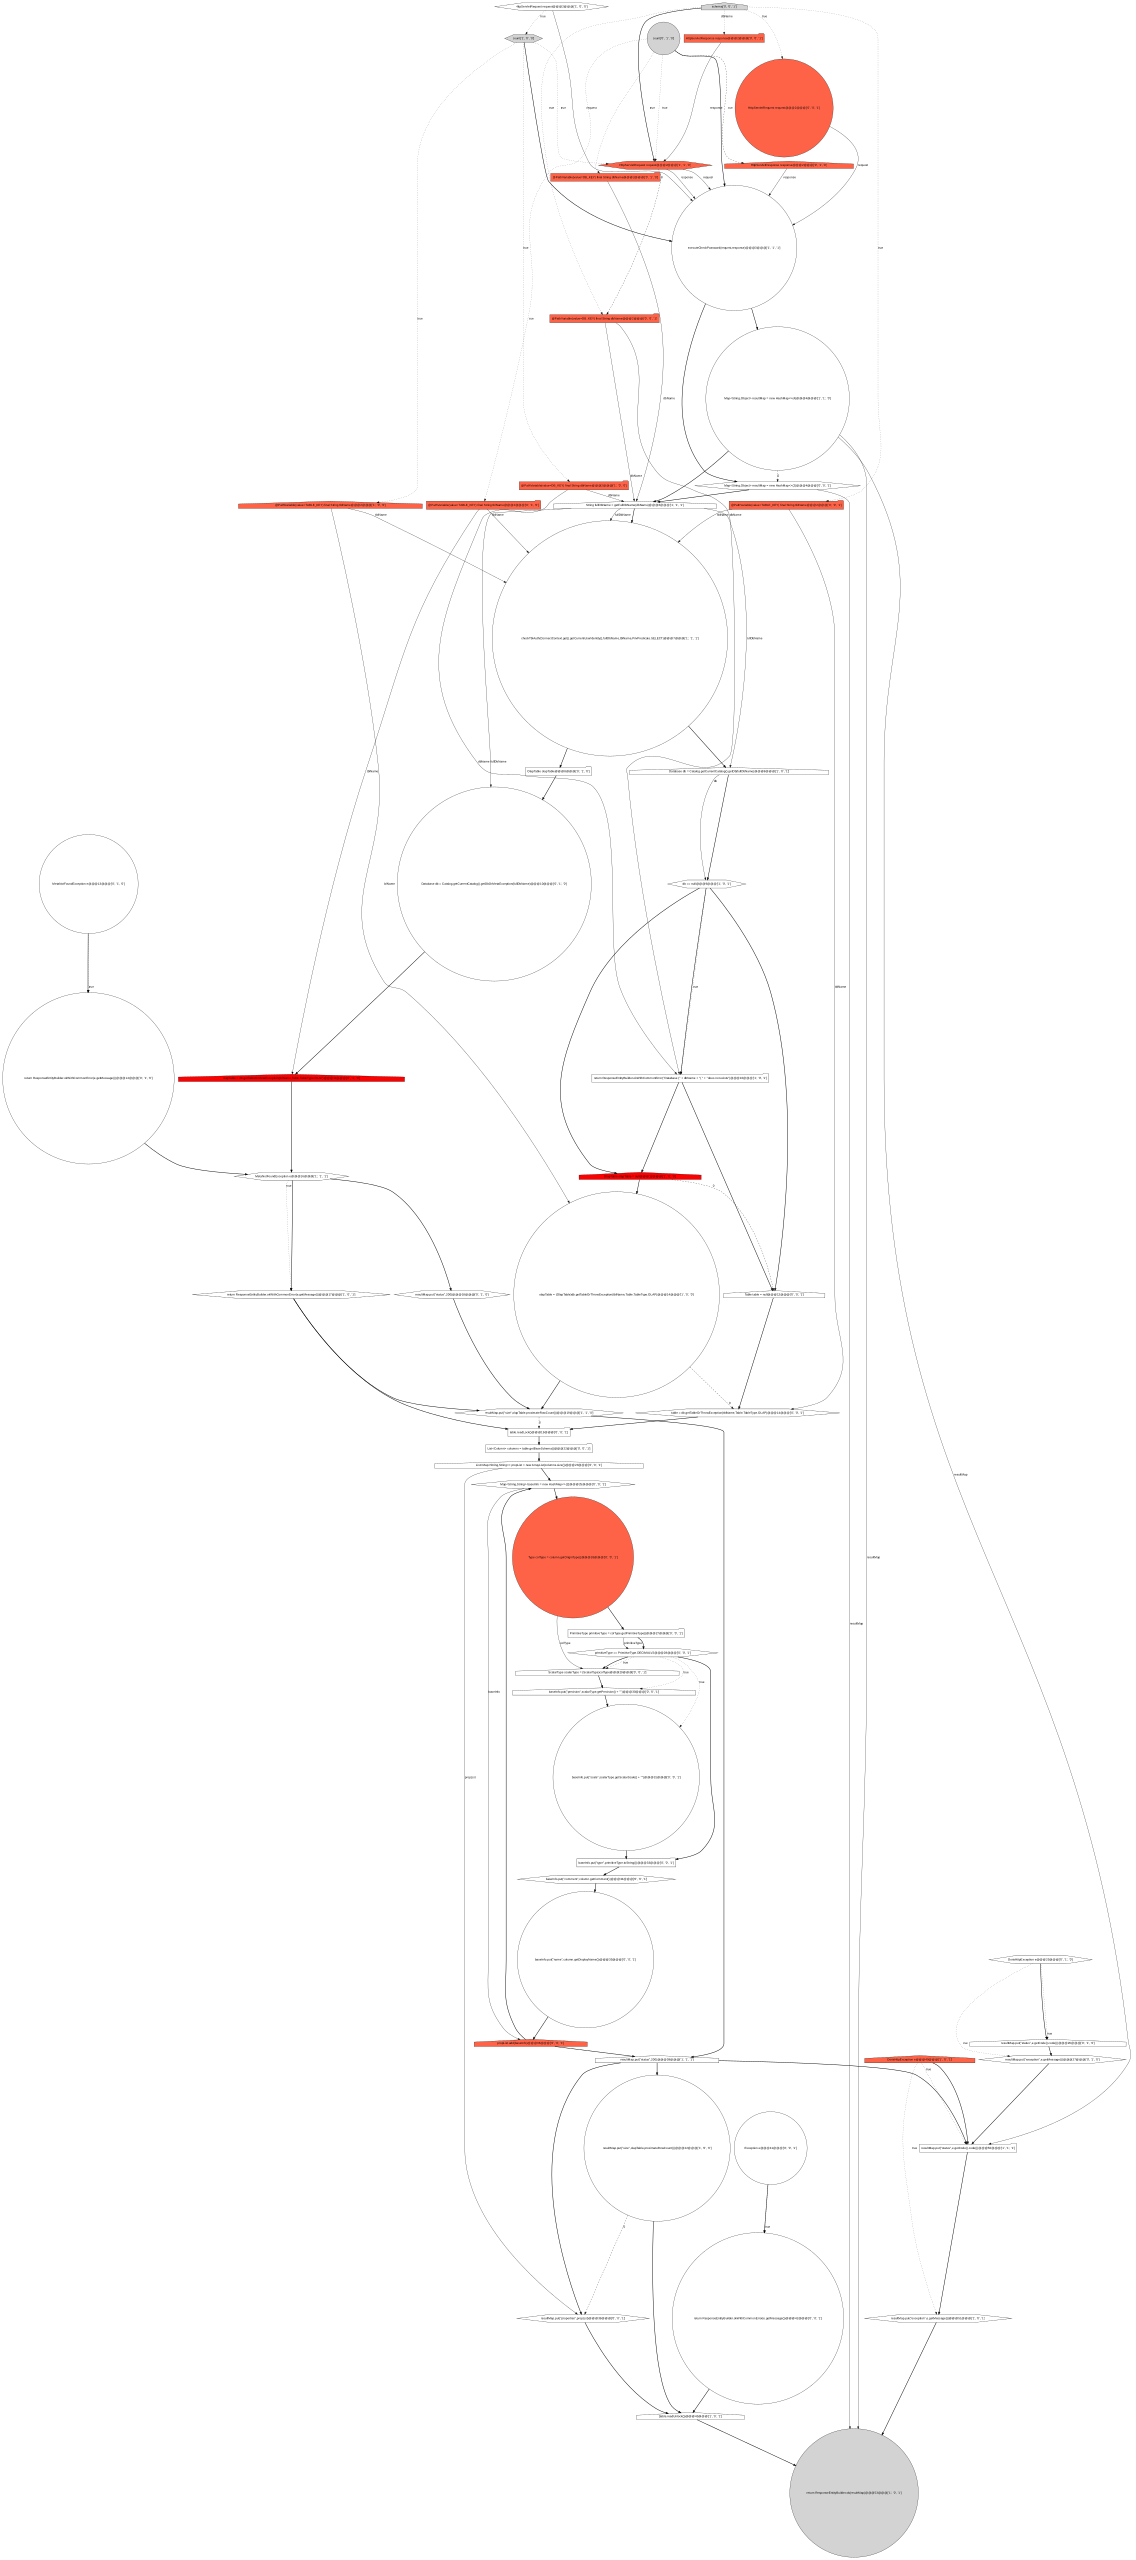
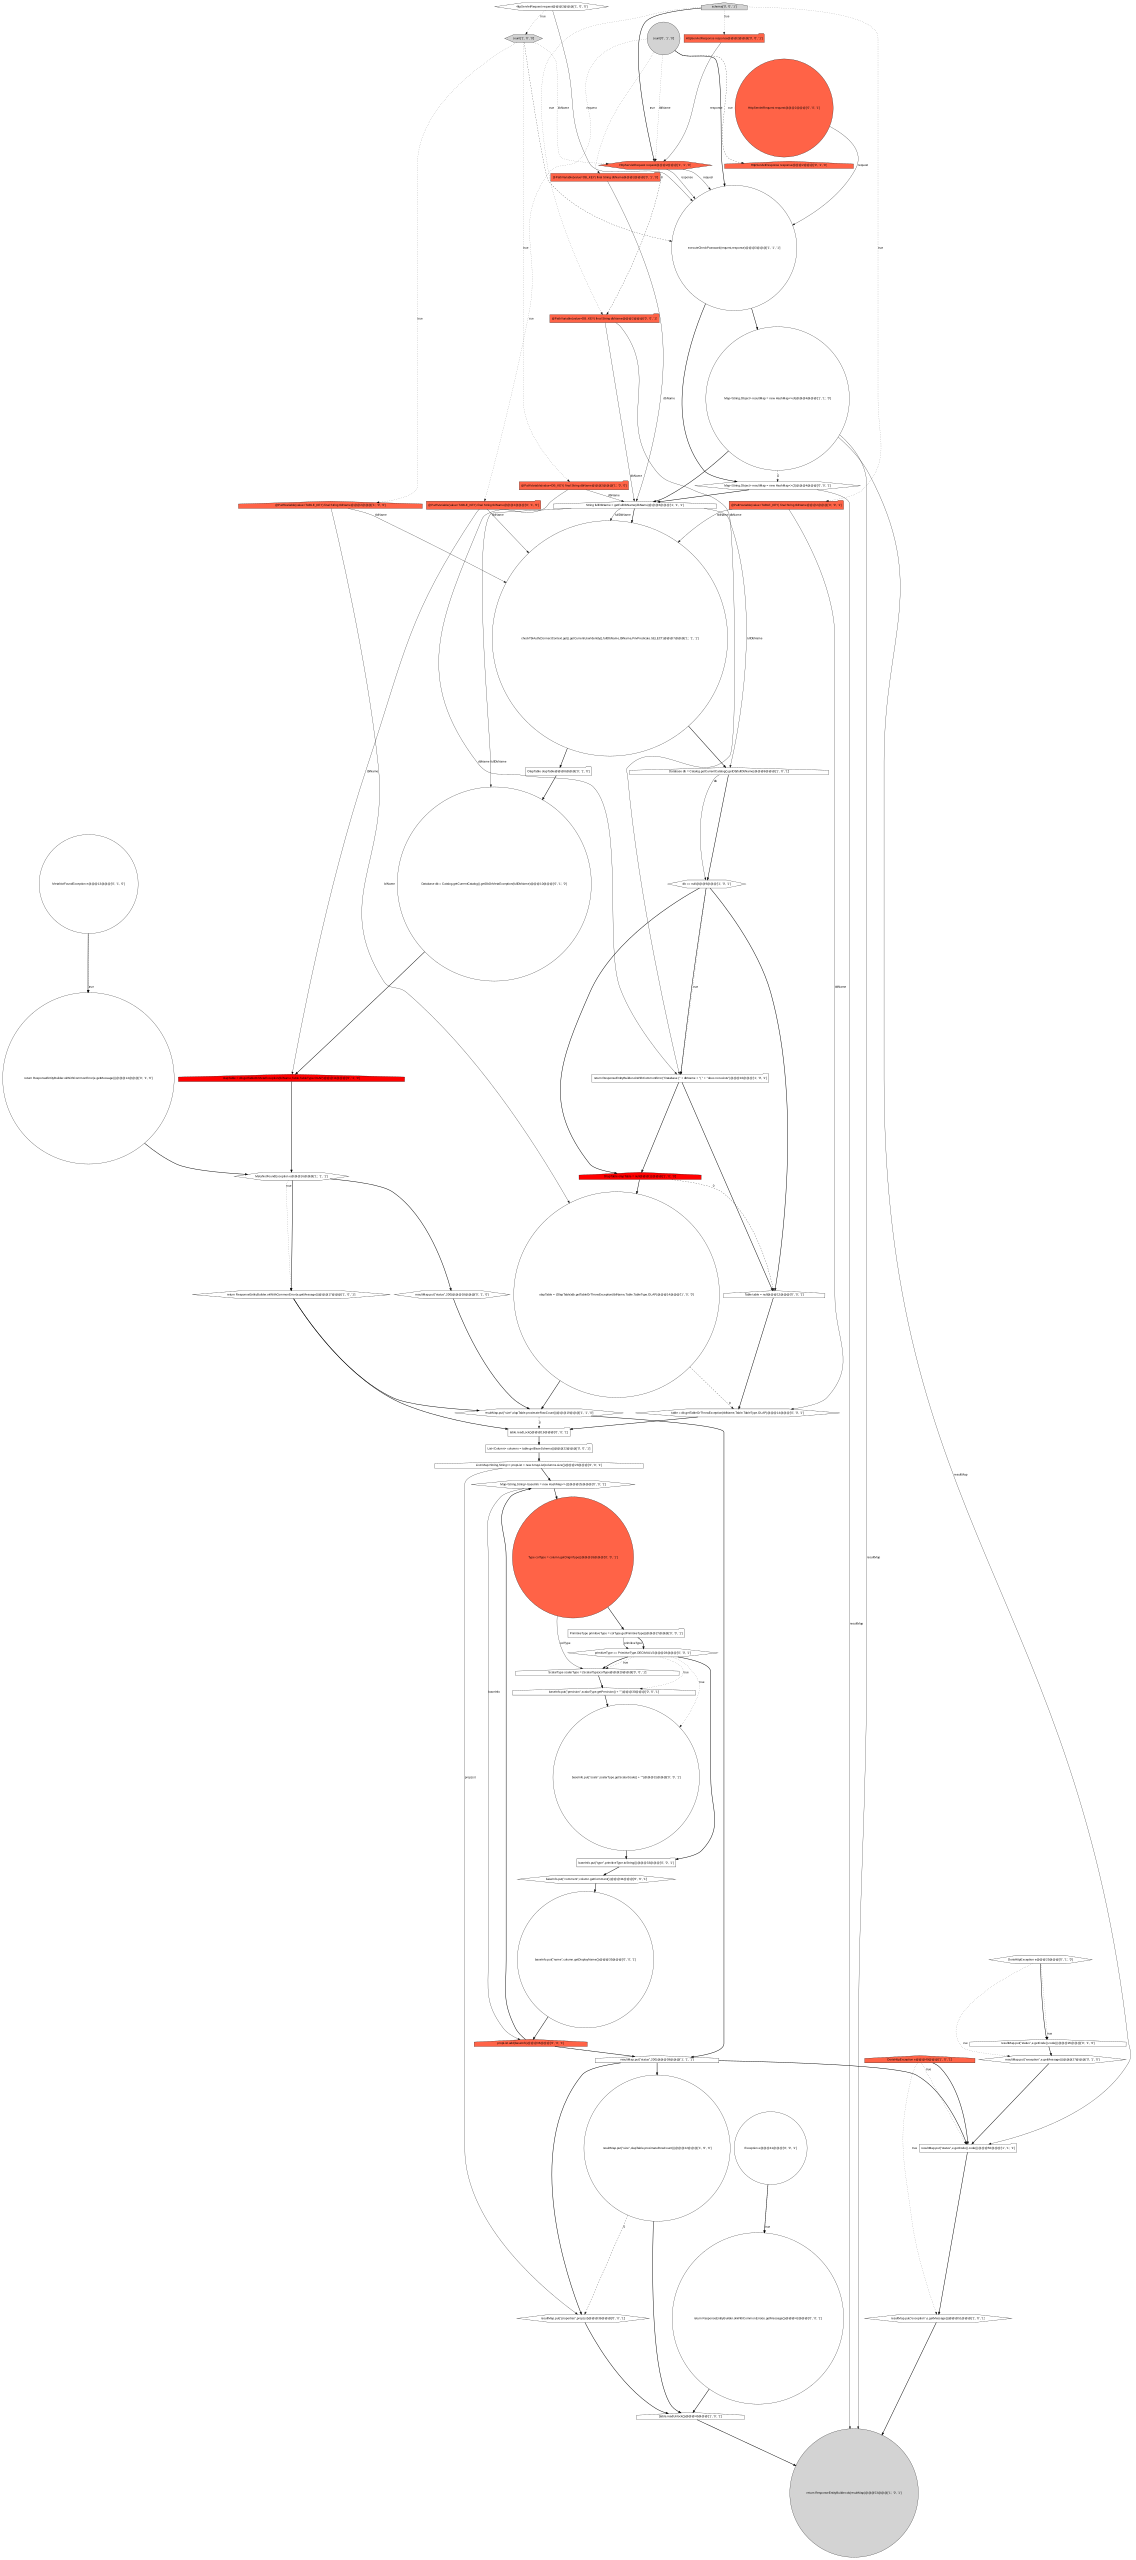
(727, 16) -> (727, 16)
(770, 27) -> none
(563, 108) -> (563, 108)
(665, 108) -> (665, 108)
(548, 180) -> (548, 180)
(779, 181) -> none
